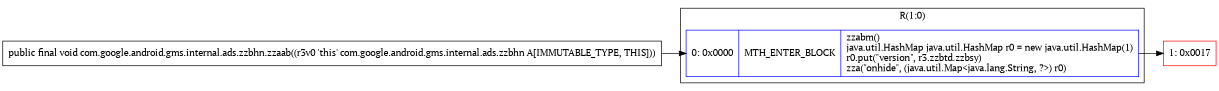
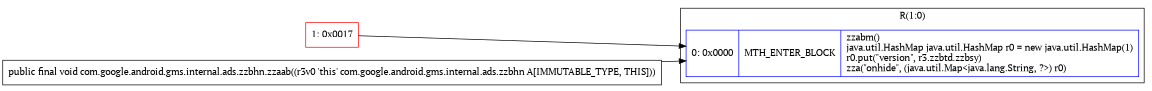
(1148, 53) -> (519, 41)
